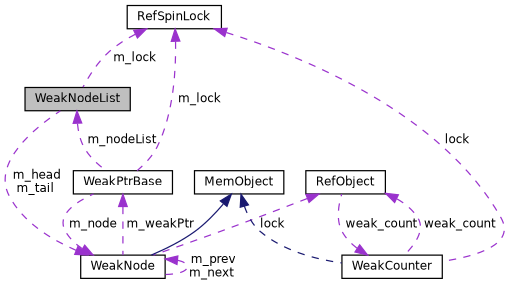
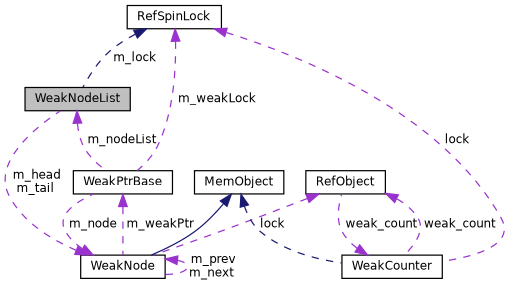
(105, 56) -> (105, 56)
(198, 99) -> (215, 99)
